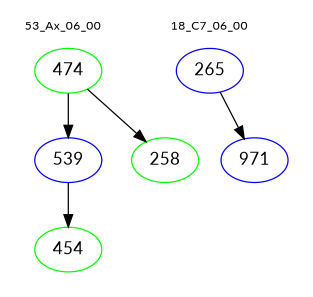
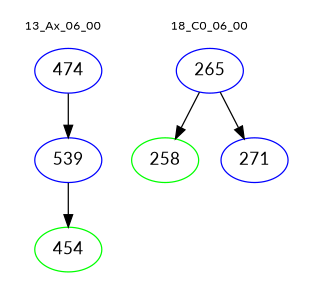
(63, 27) -> (63, 27)
(210, 27) -> (210, 27)
(68, 71) -> (68, 71)
(103, 104) -> (190, 110)
(255, 160) -> (255, 160)
